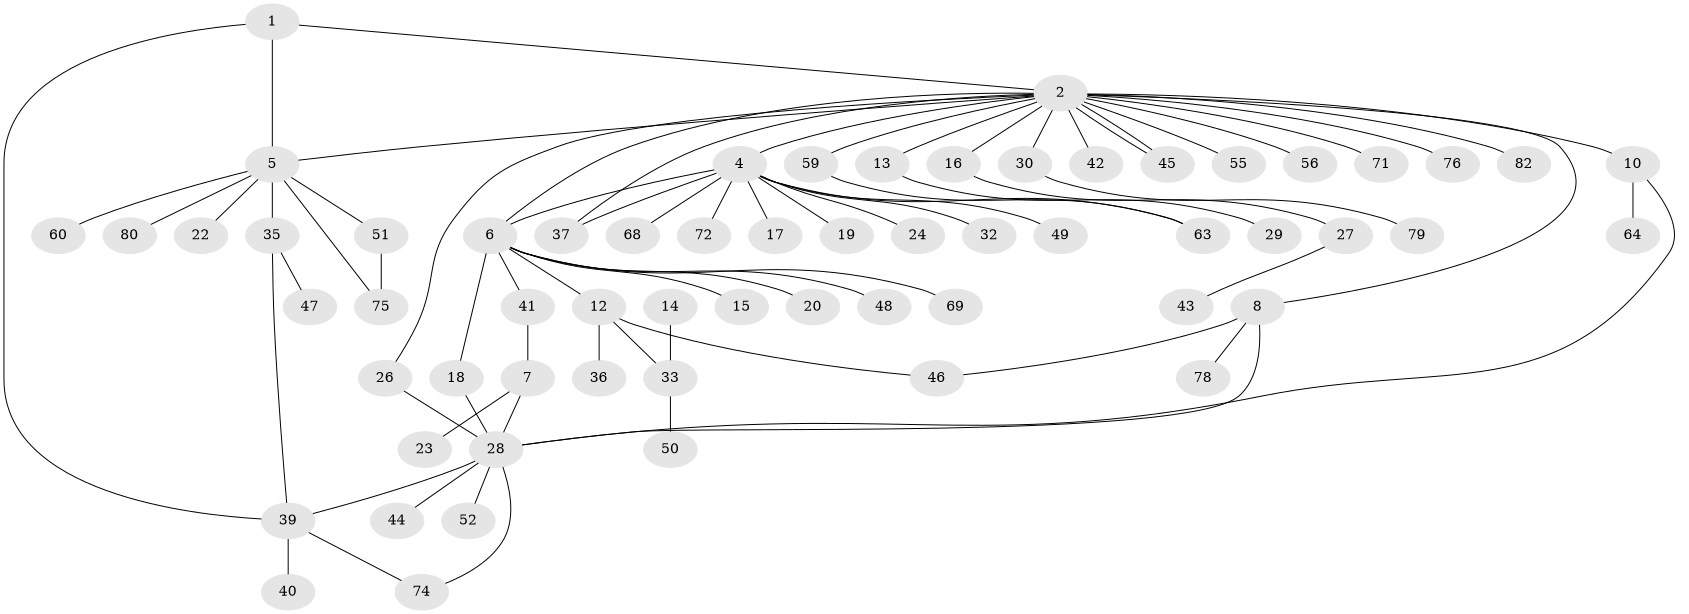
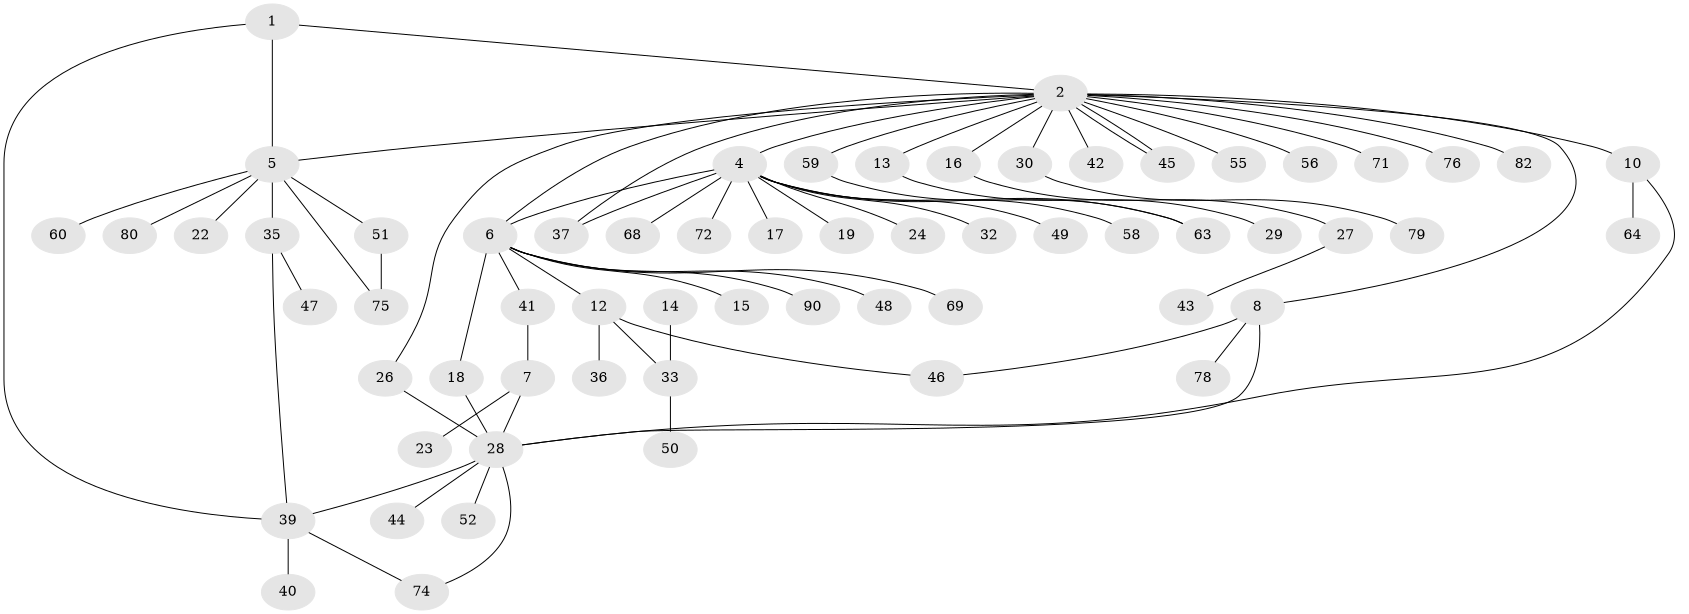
none -> (1132, 236)
(813, 307) -> (813, 307)
